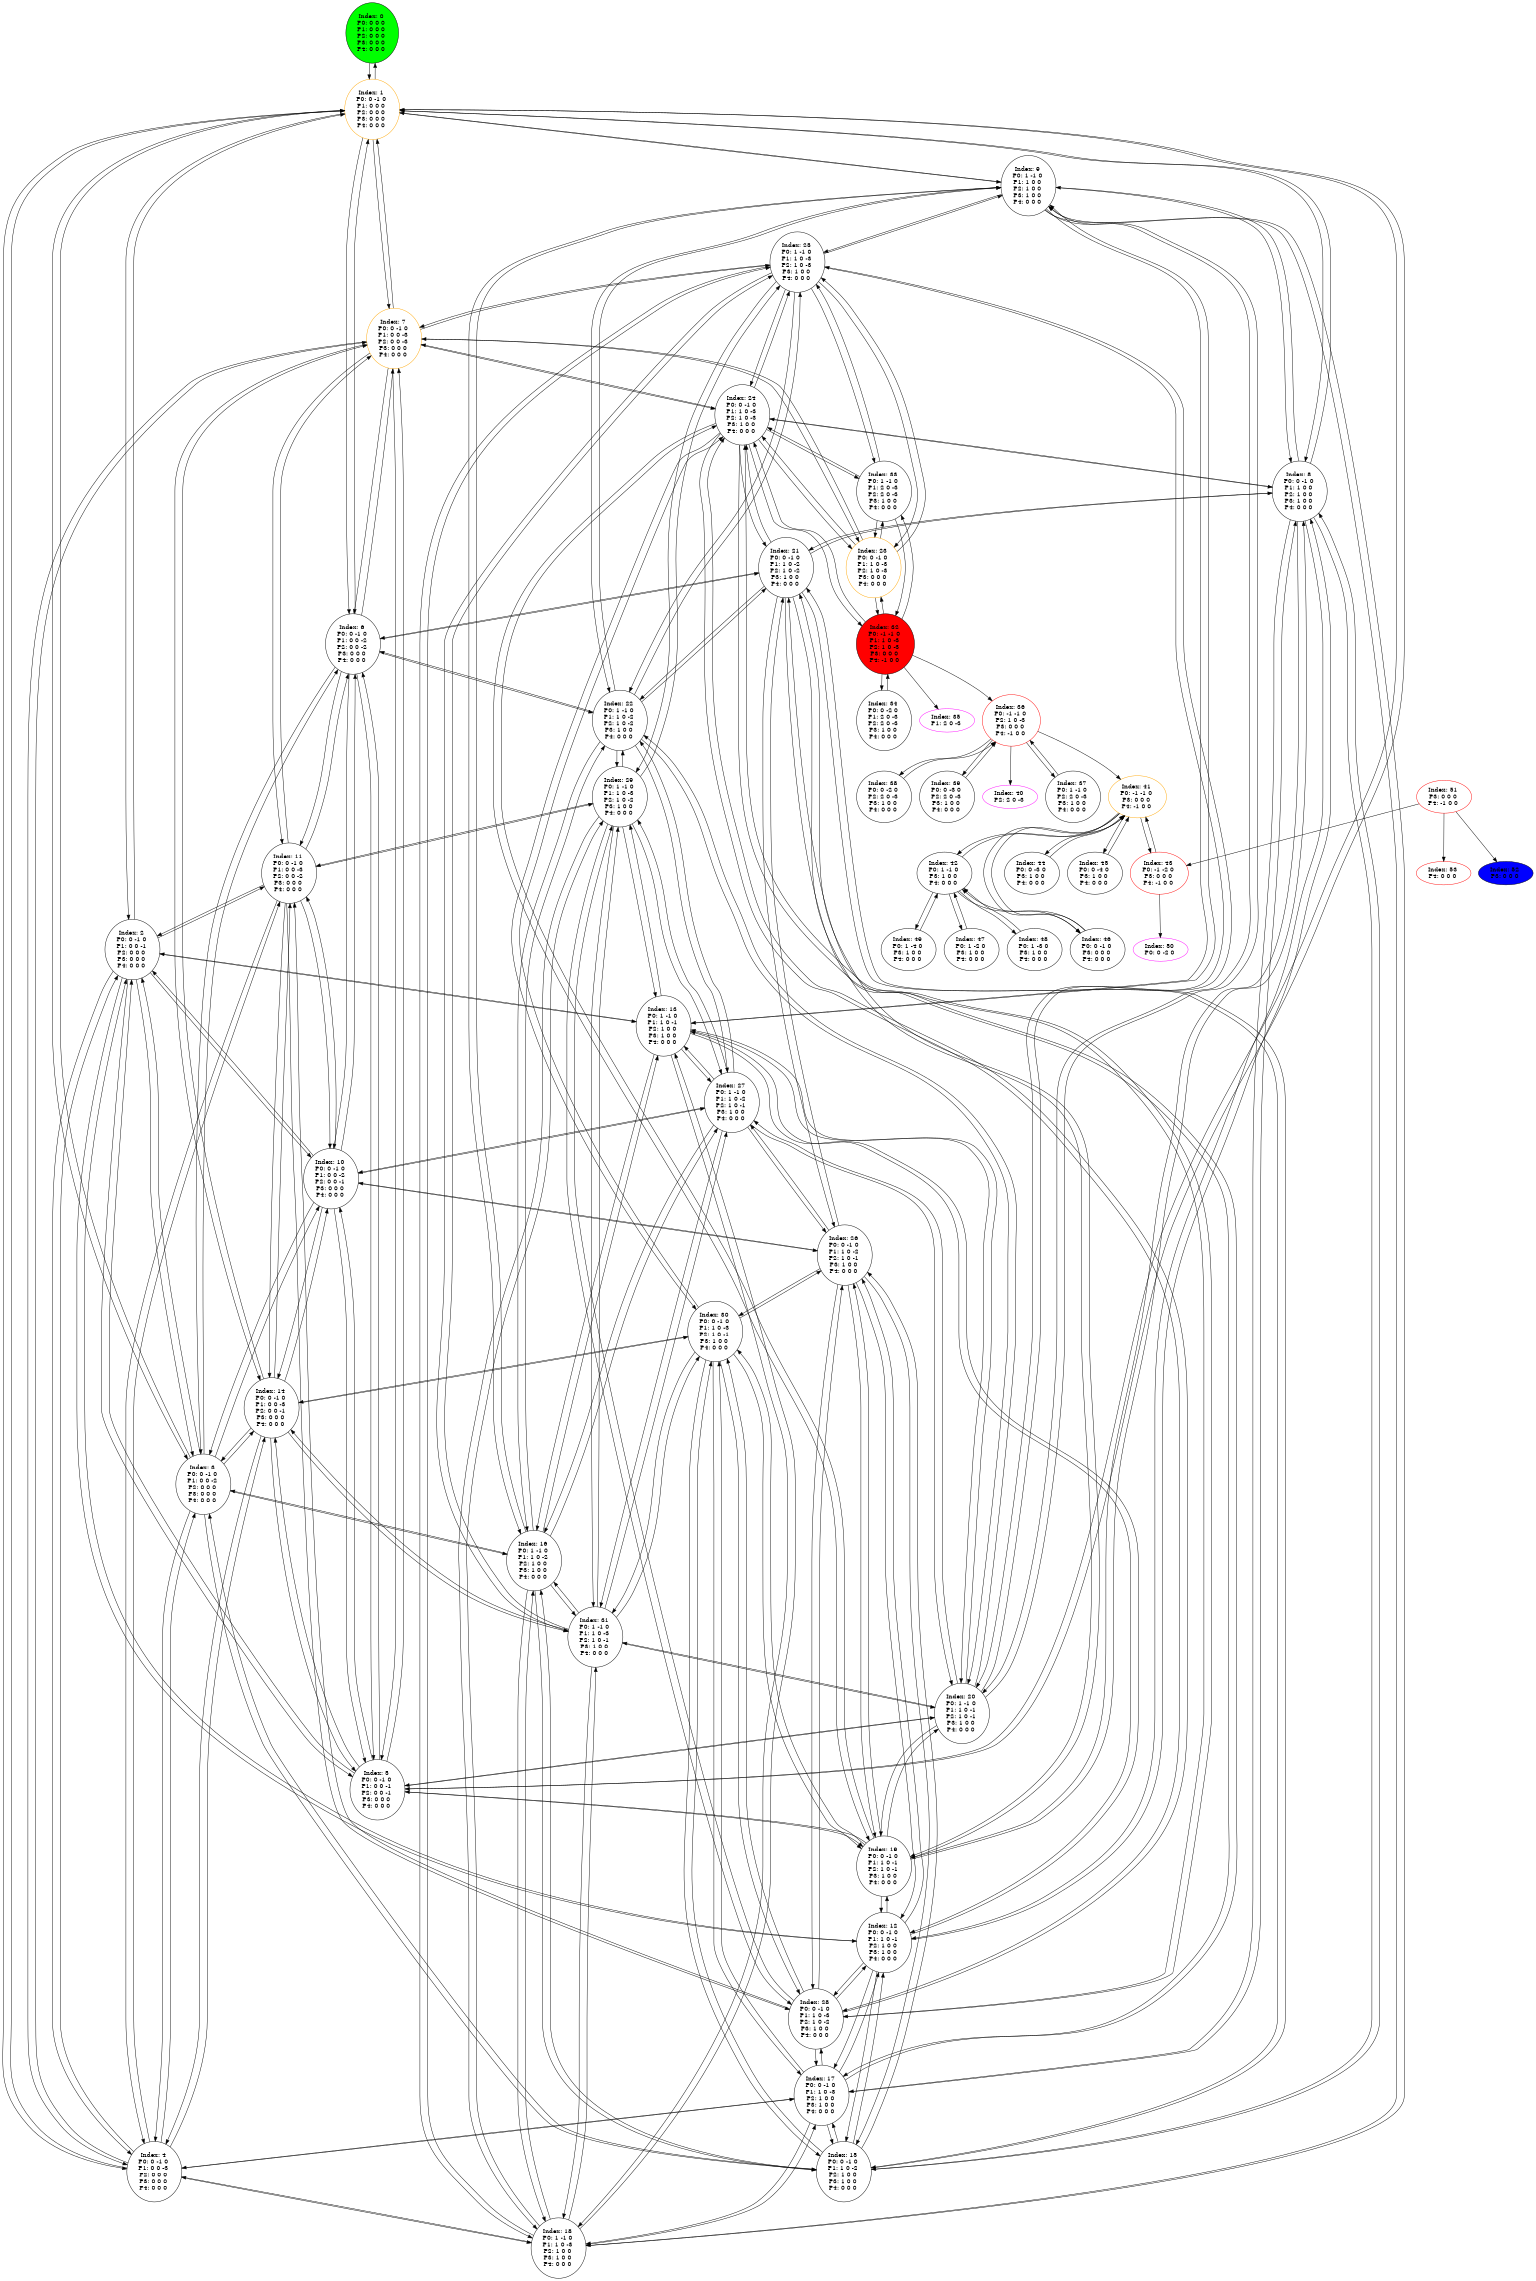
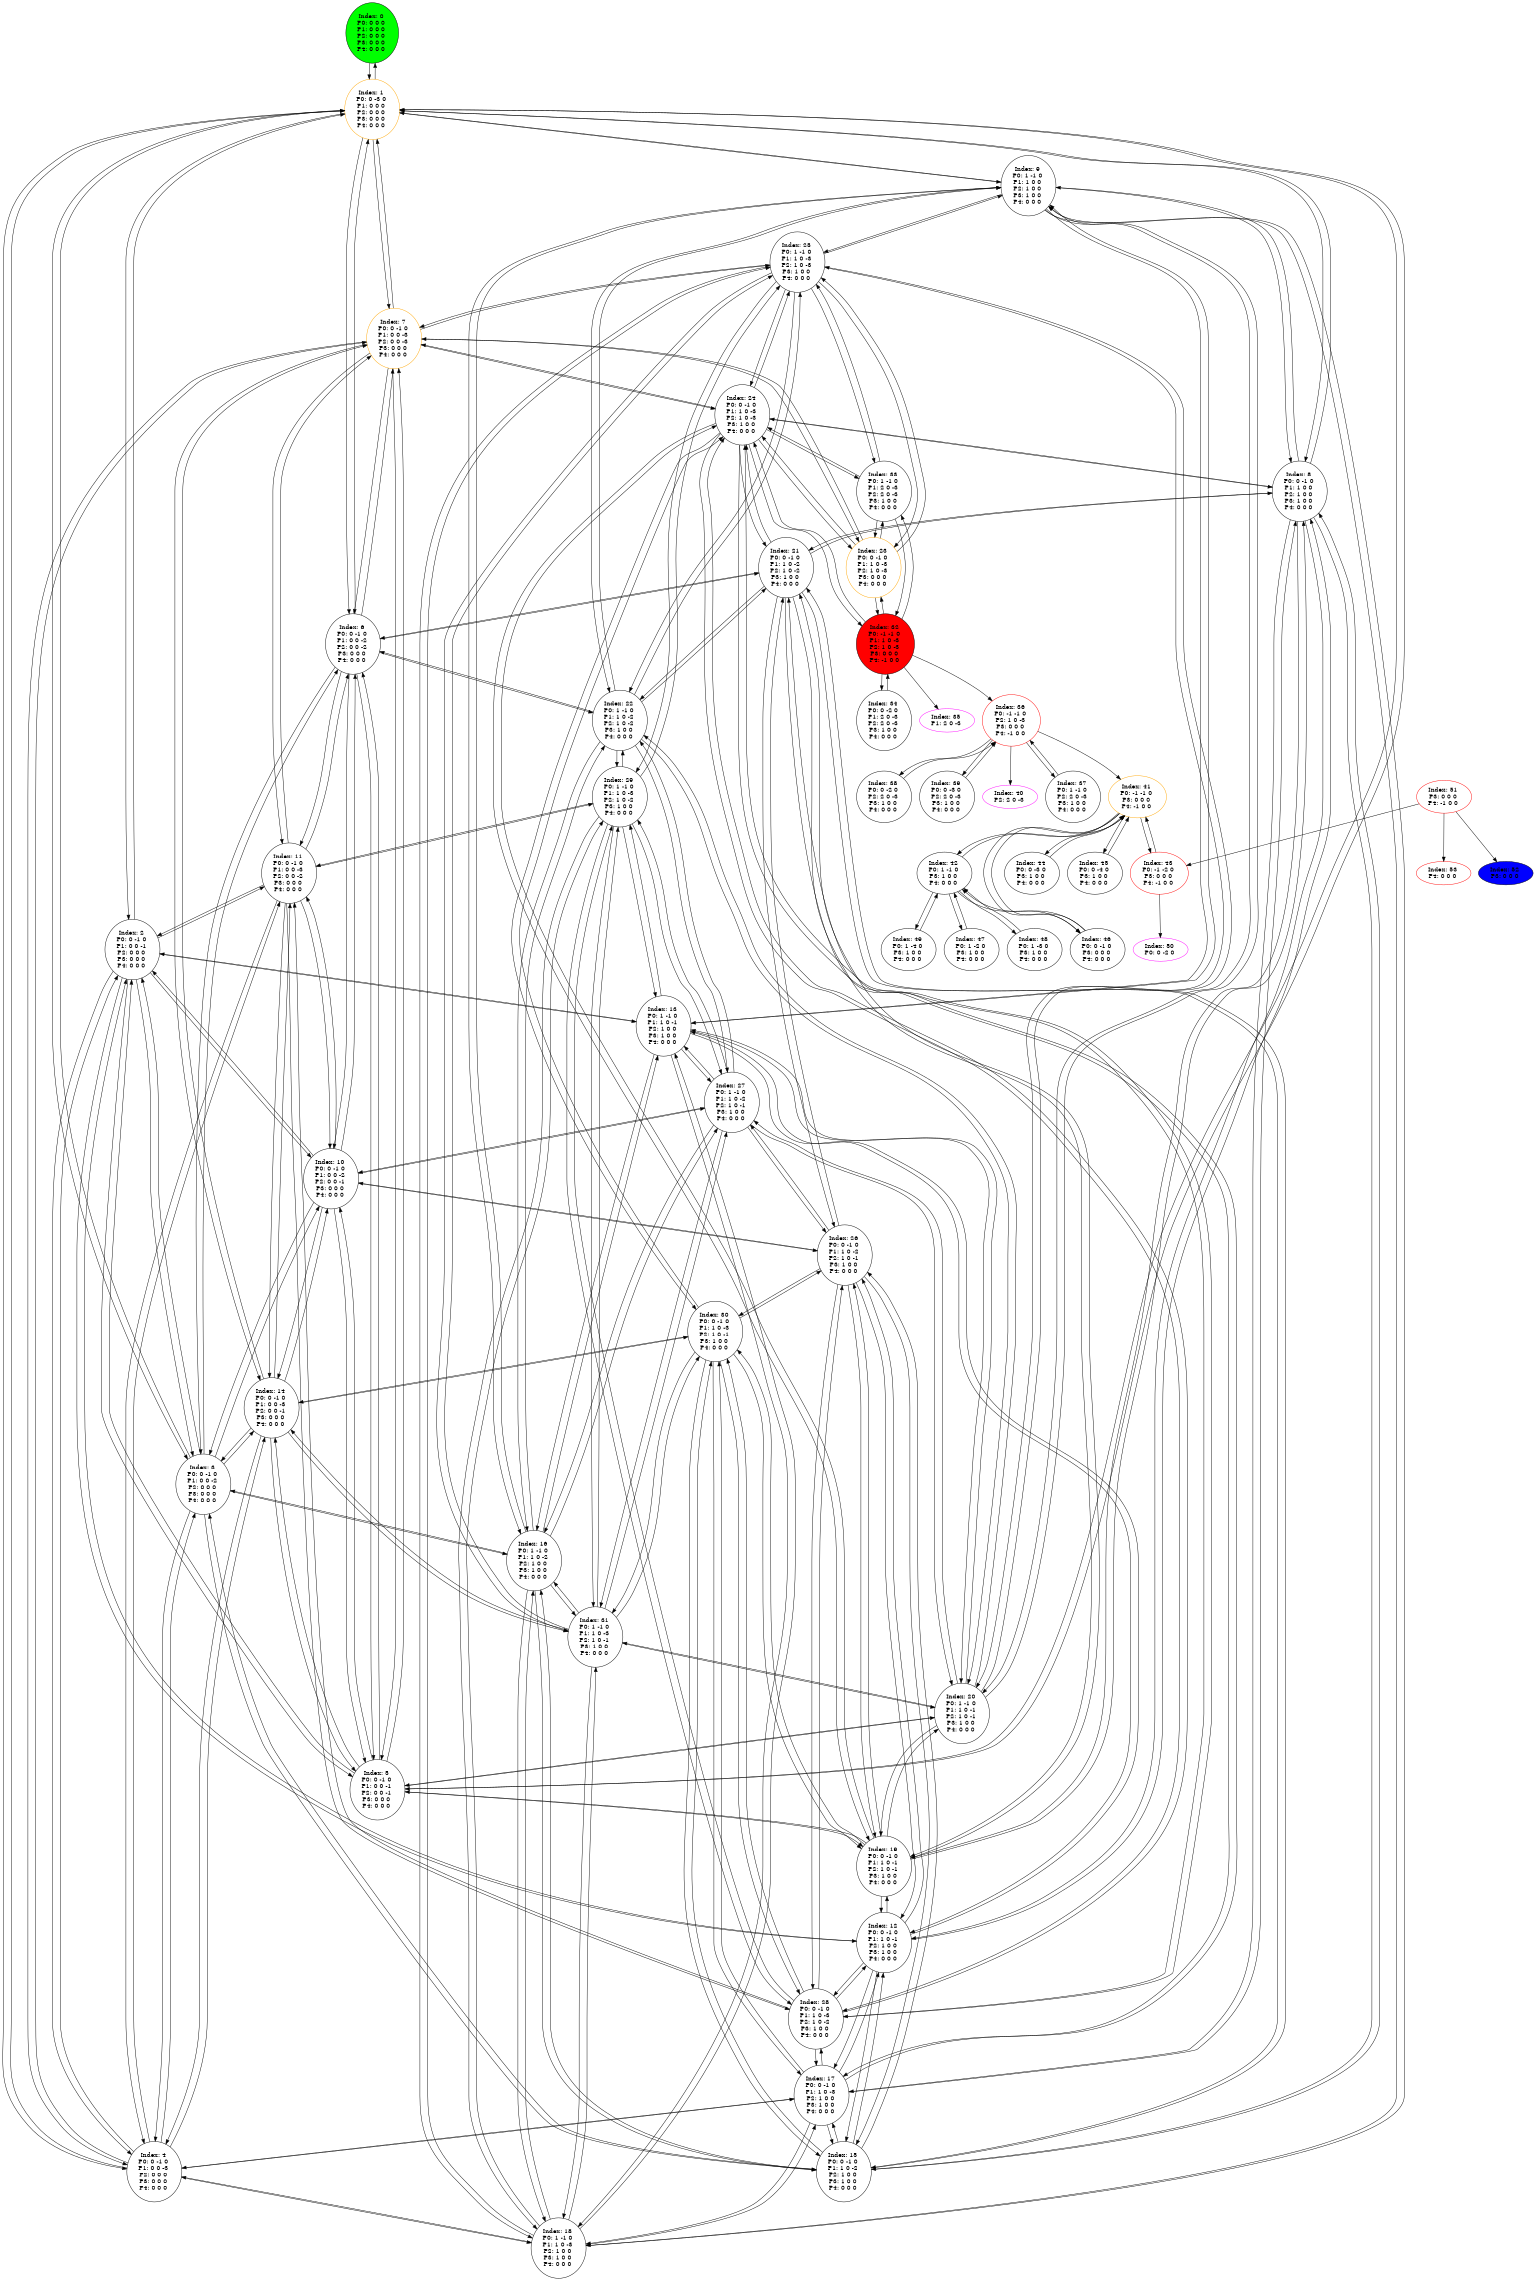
(372, 109) -> (372, 109)
